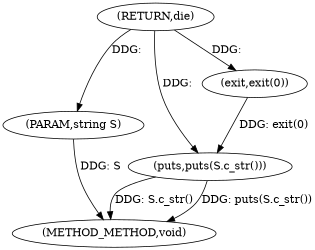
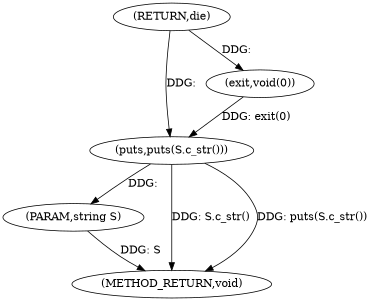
(99, 62) -> (123, 181)
(255, 84) -> (260, 84)
(114, 233) -> (172, 284)
